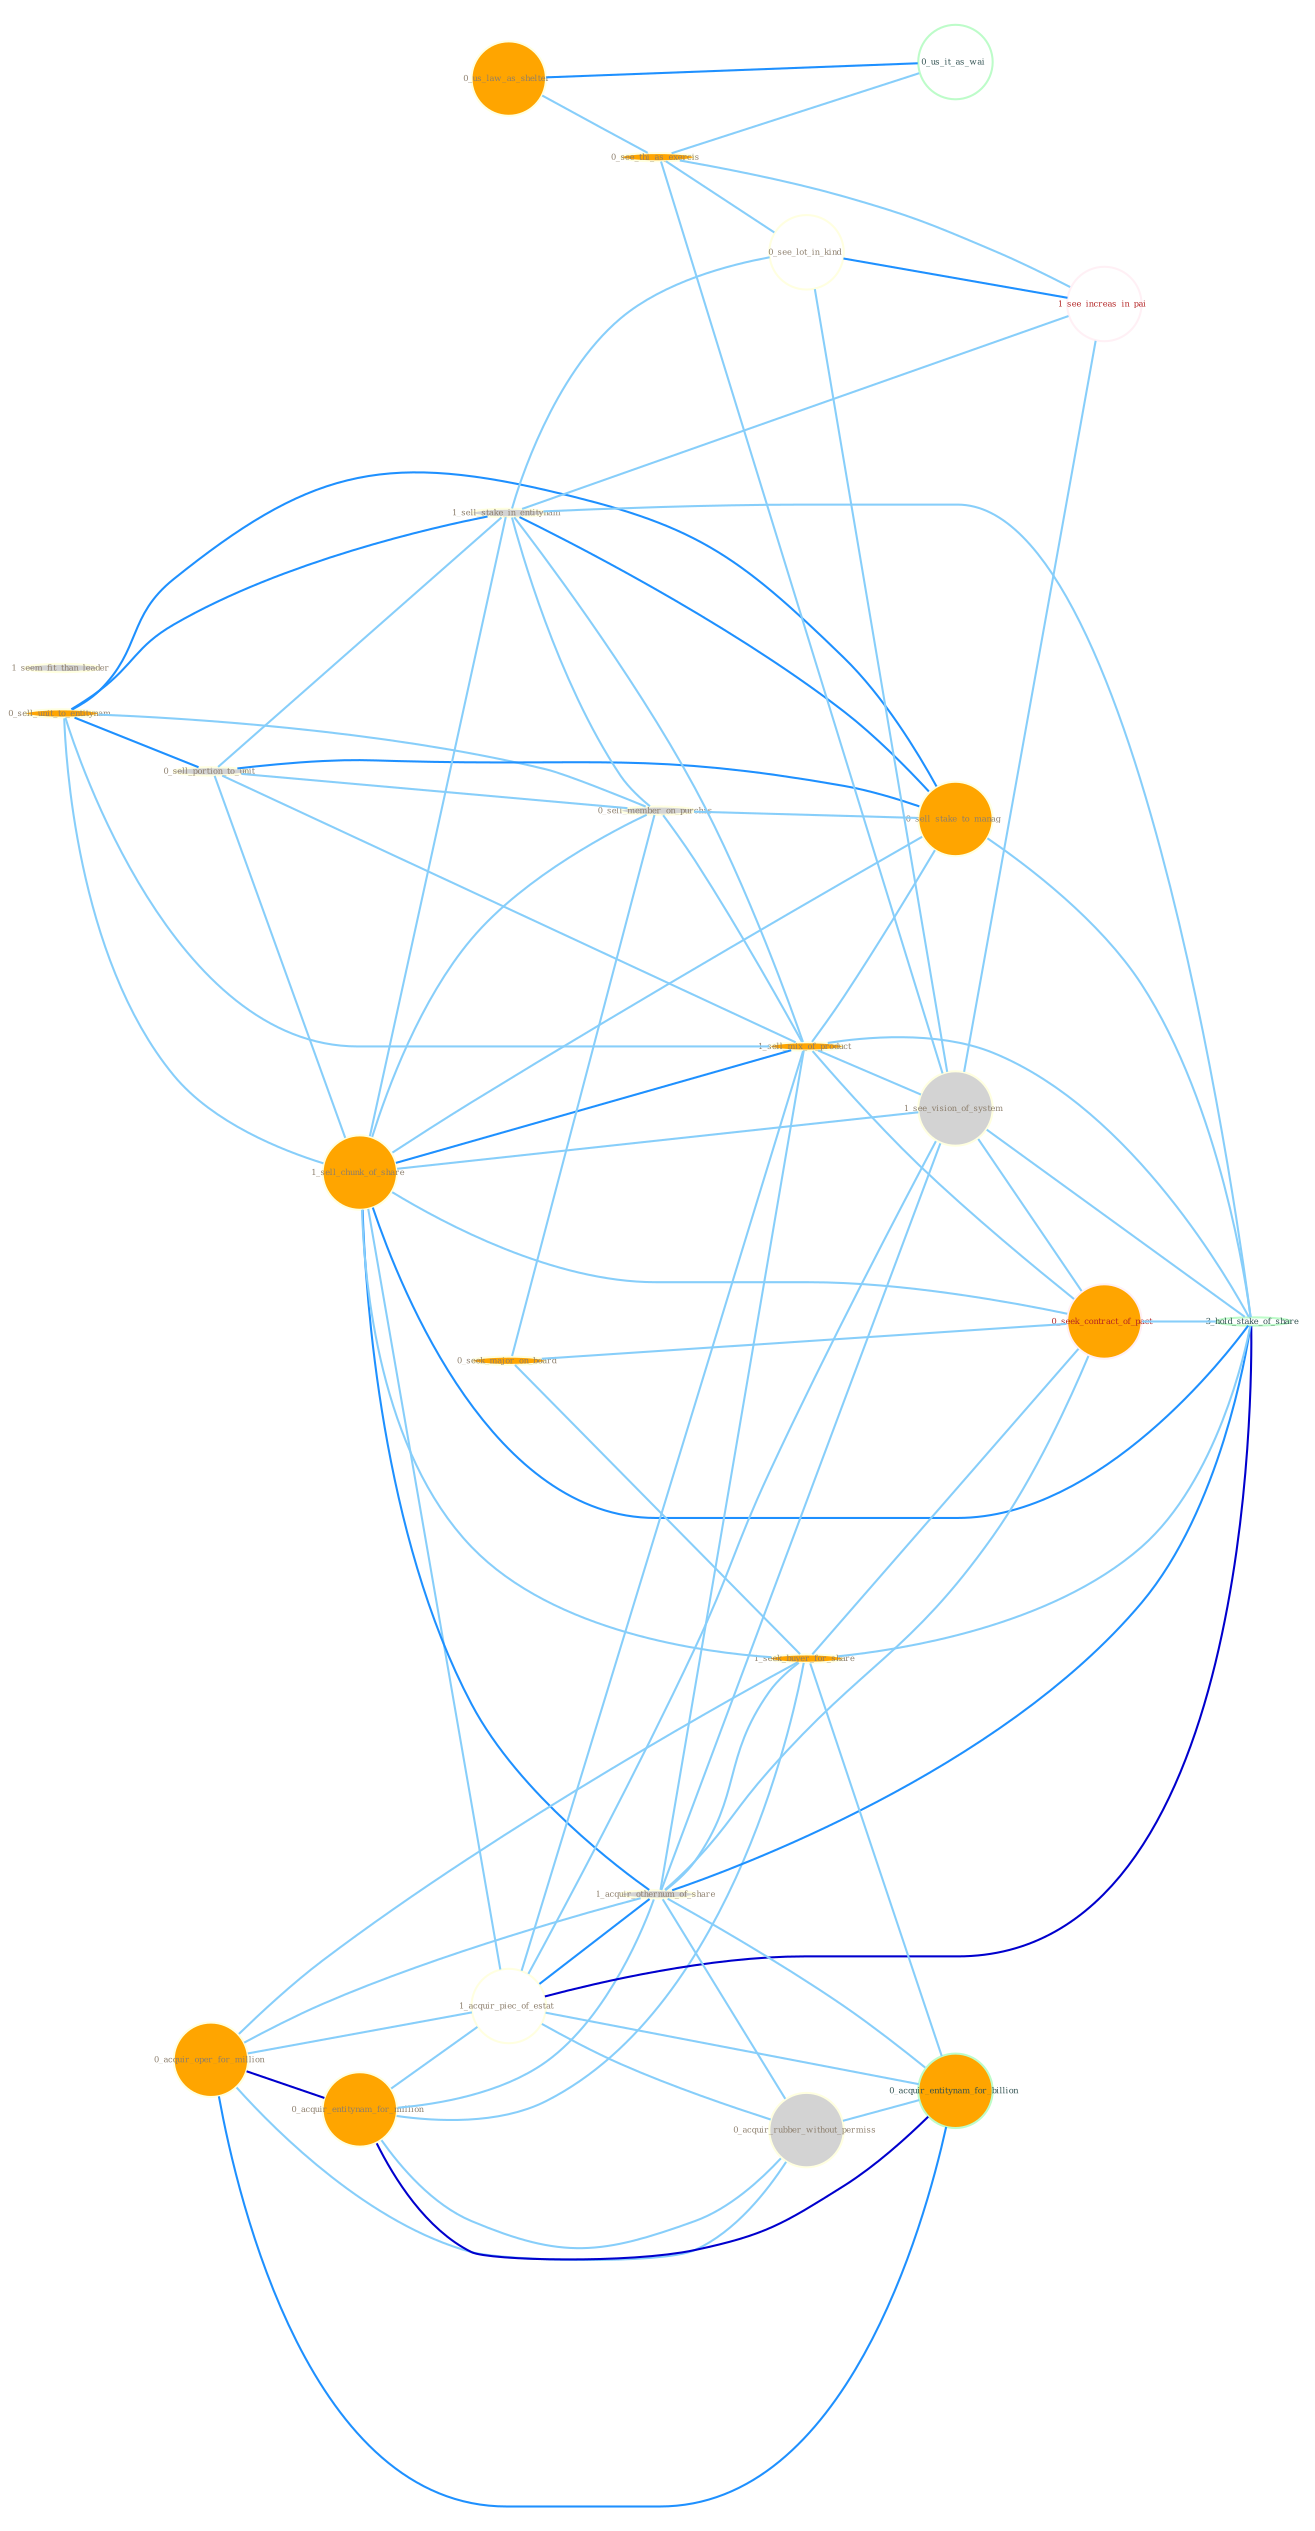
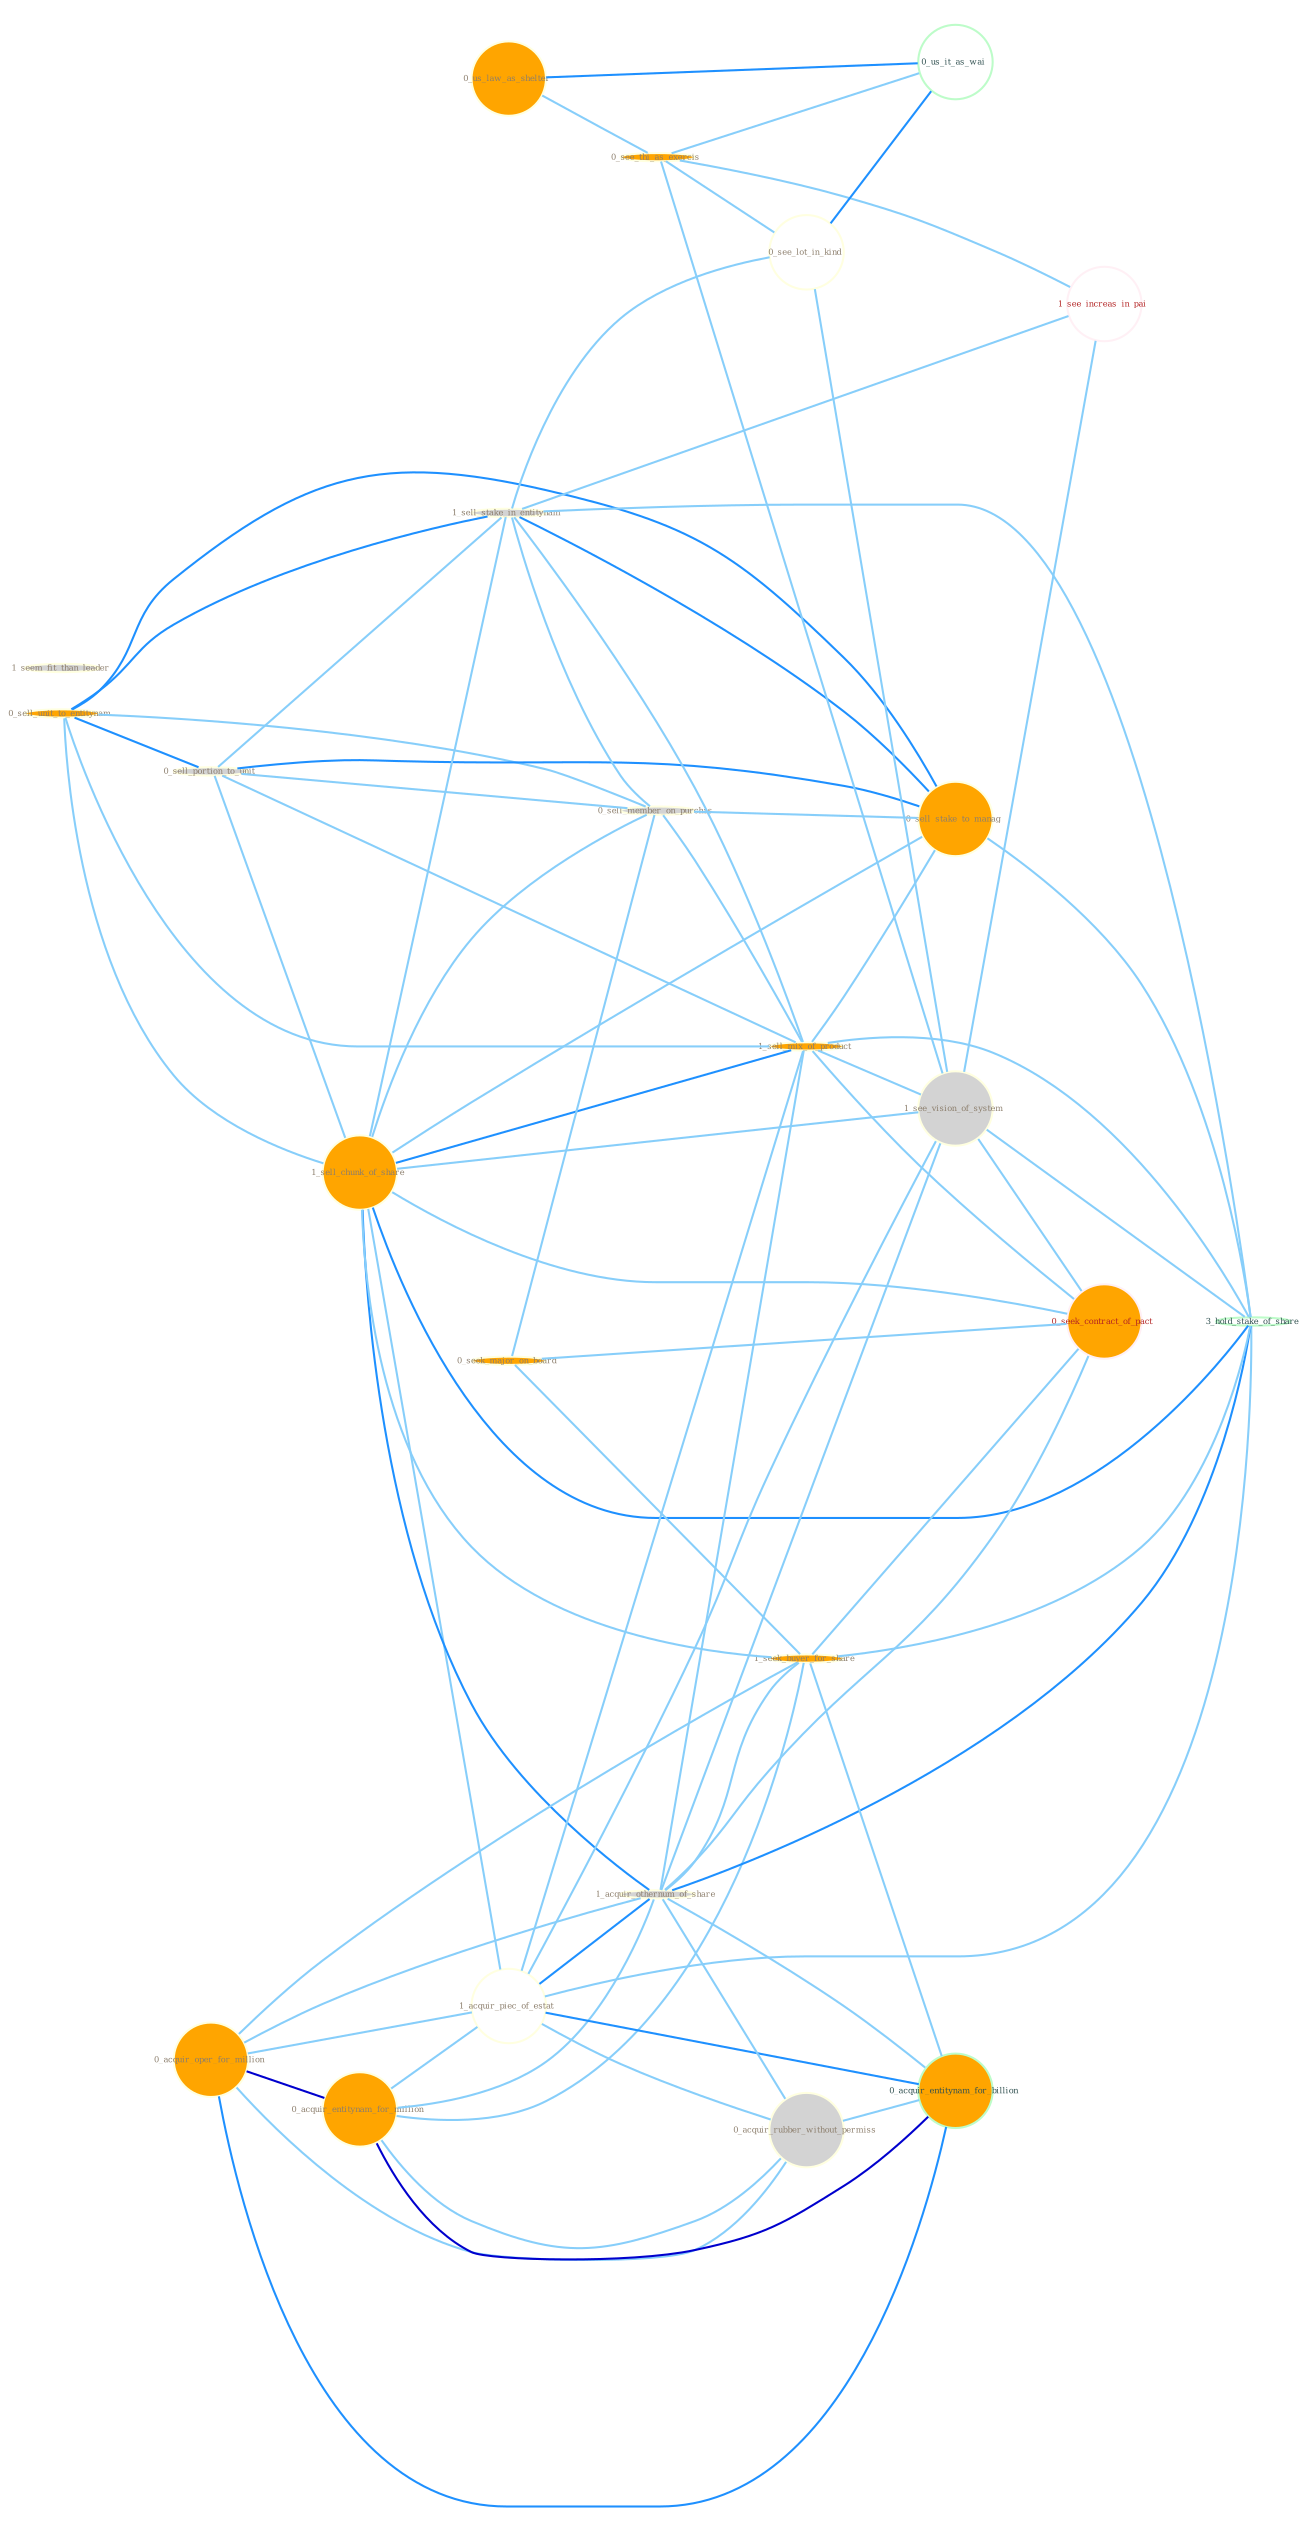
(955, 278) -> (881, 157)
(1179, 1321) -> none
(1108, 1884) -> (1108, 1884)
(732, 2048) -> (732, 2048)
